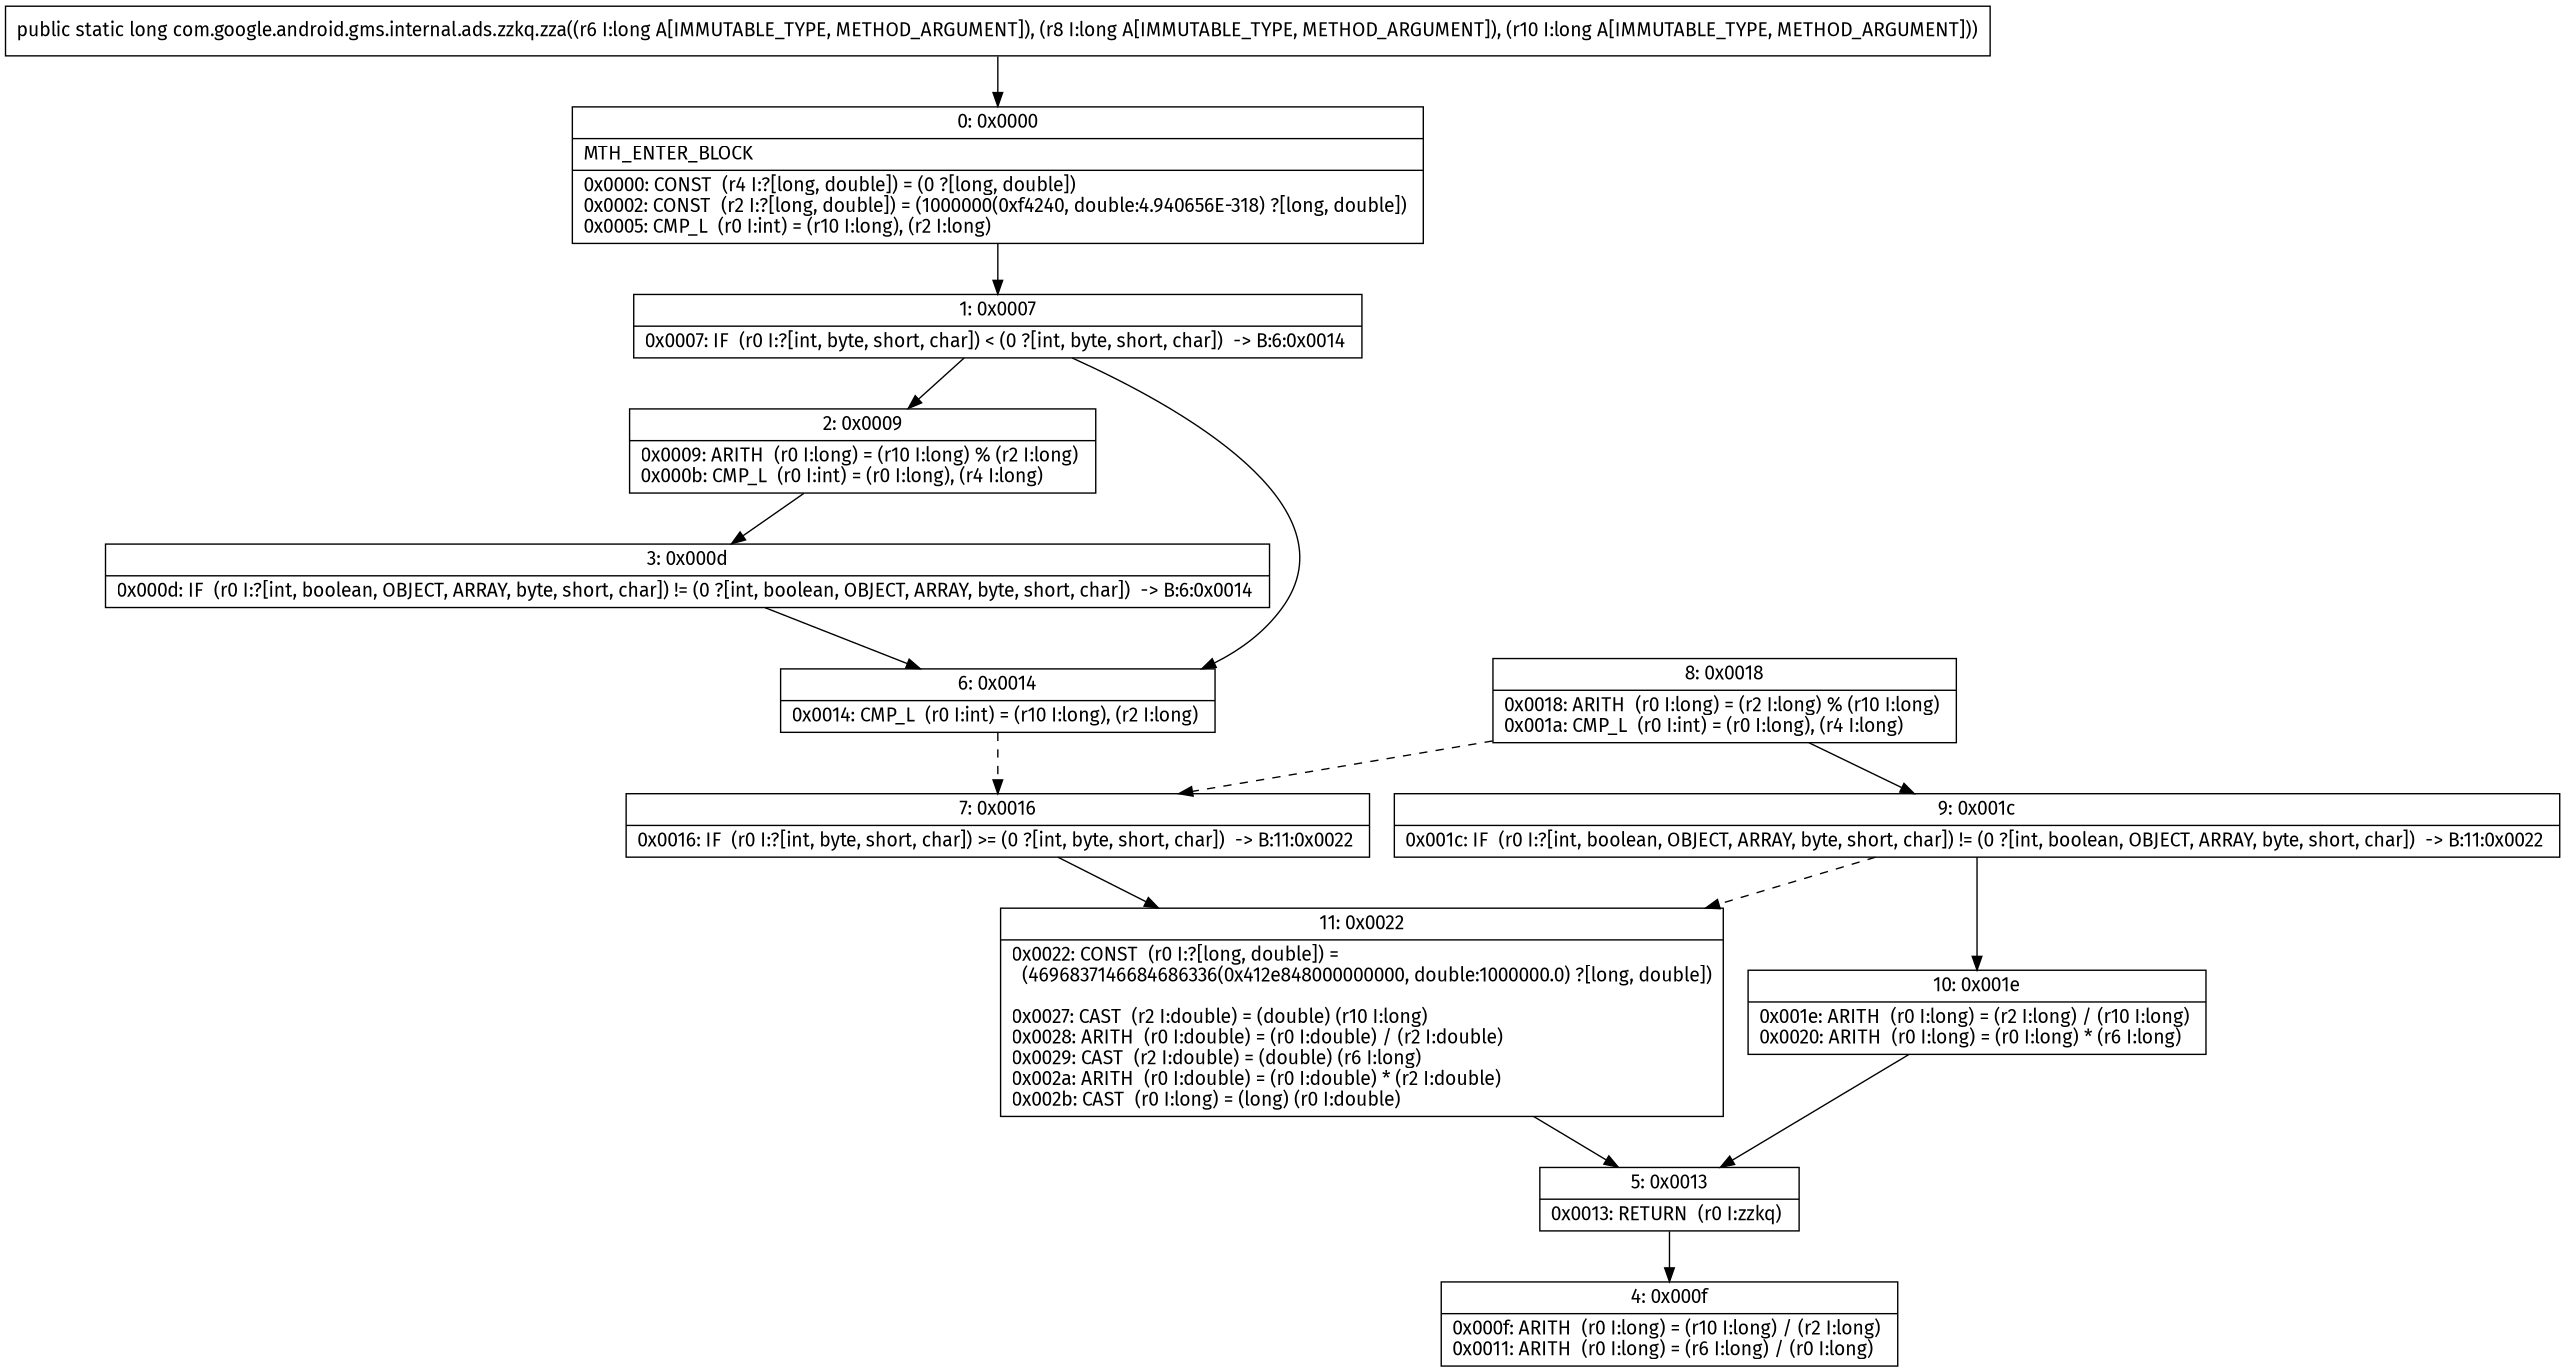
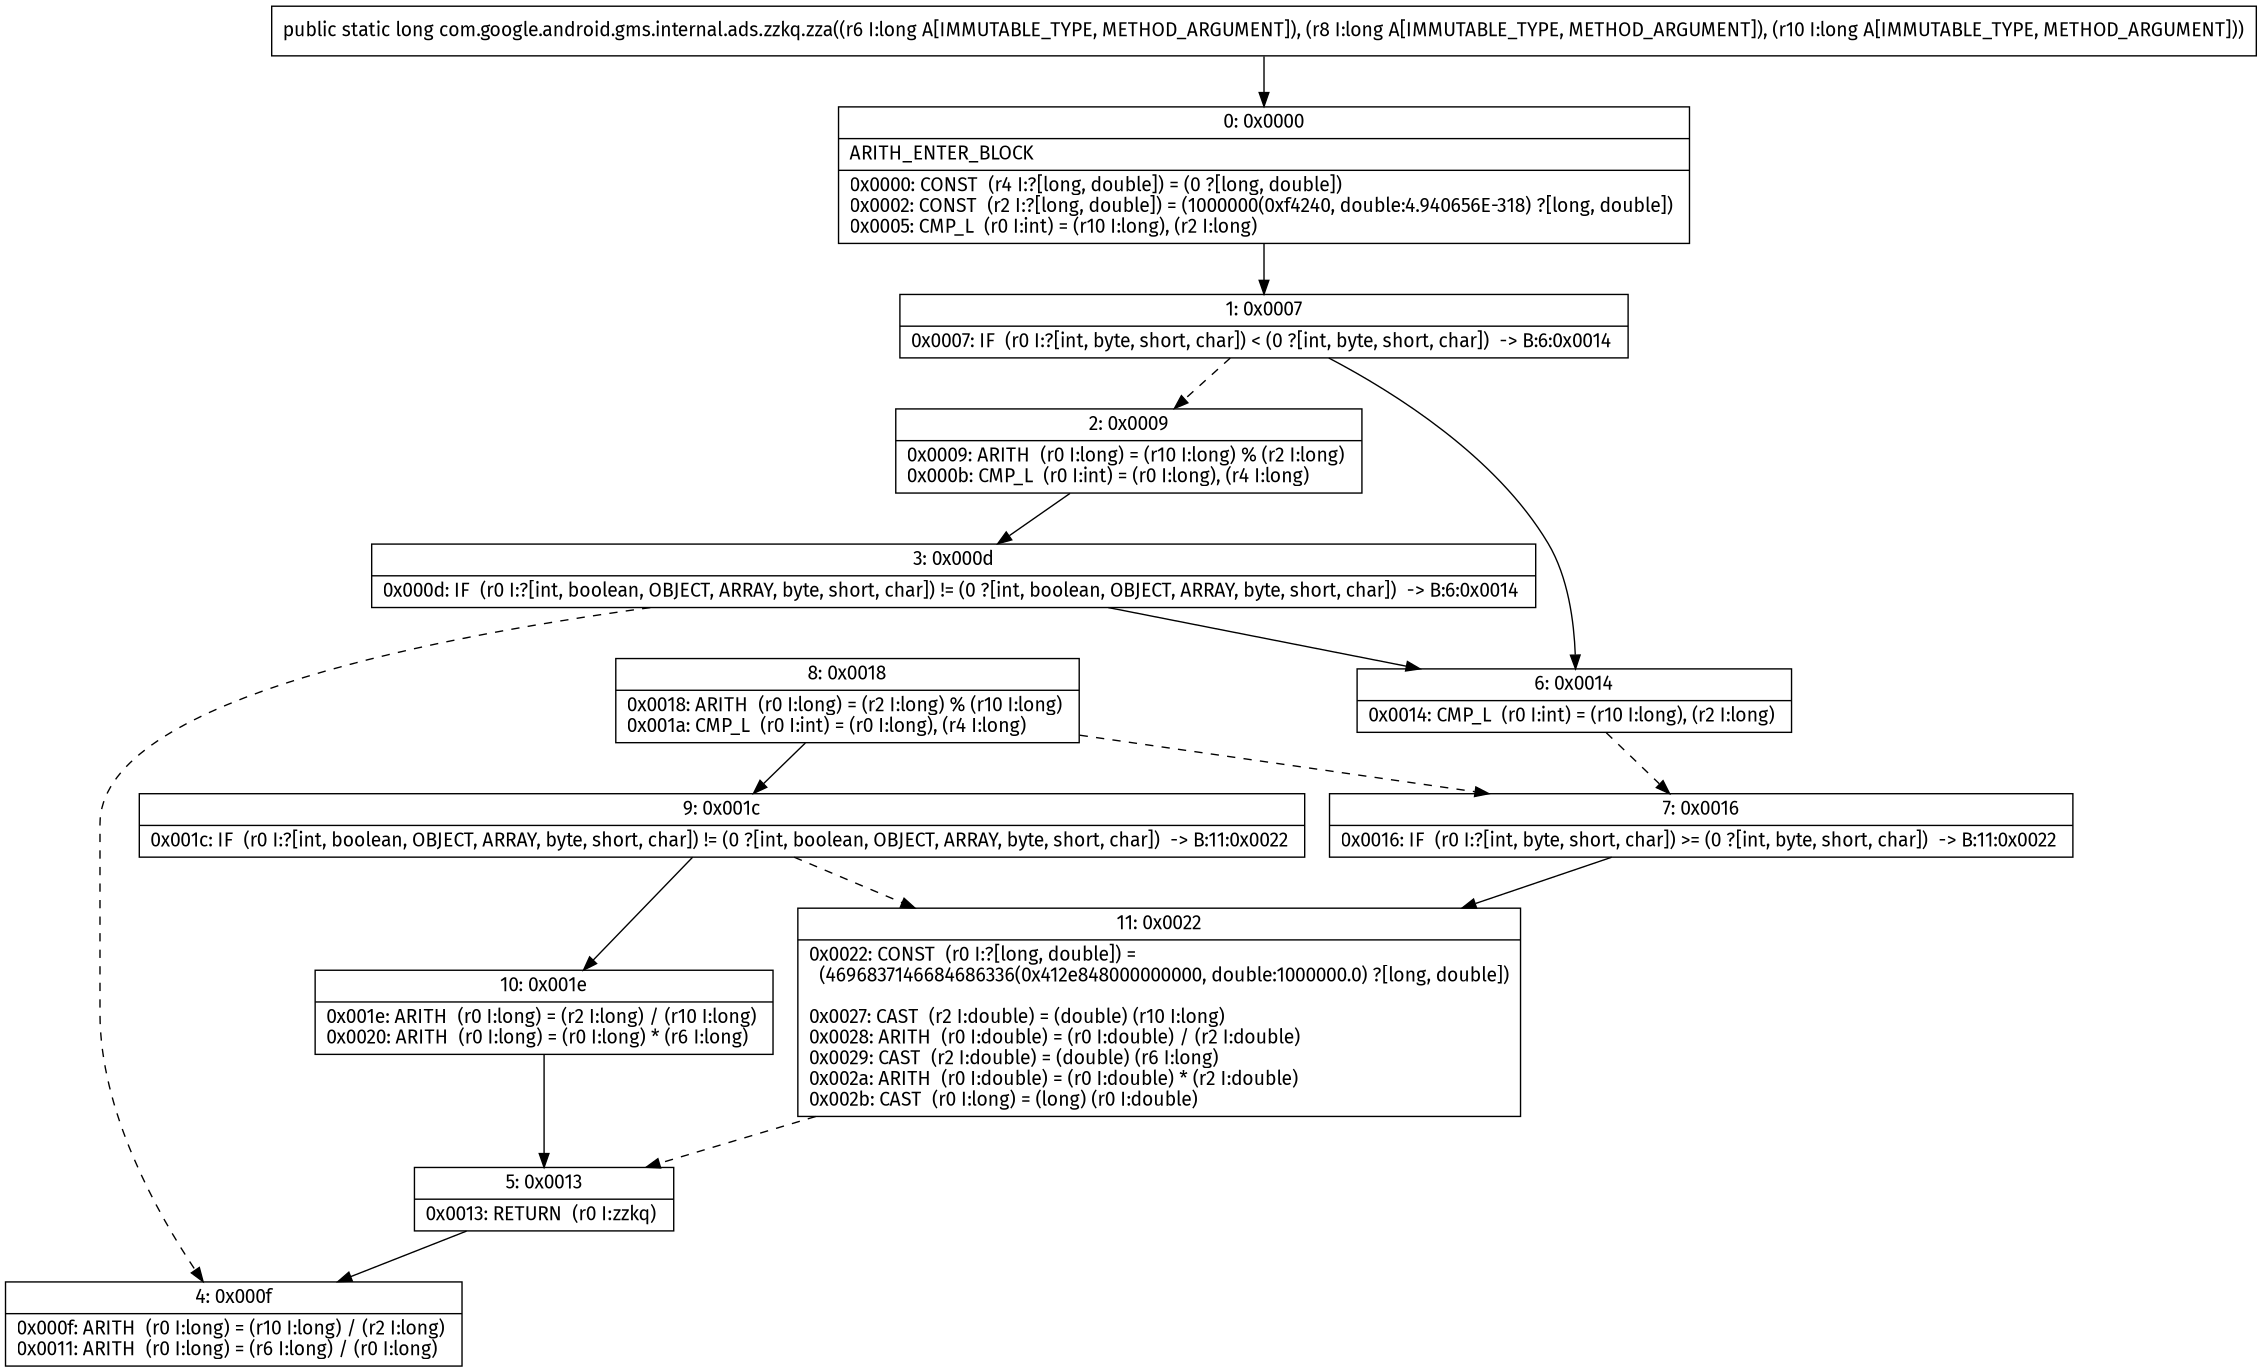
(669, 154) -> (942, 154)
(941, 379) -> (1208, 379)
none -> (136, 760)
(1570, 1138) -> (738, 1140)
